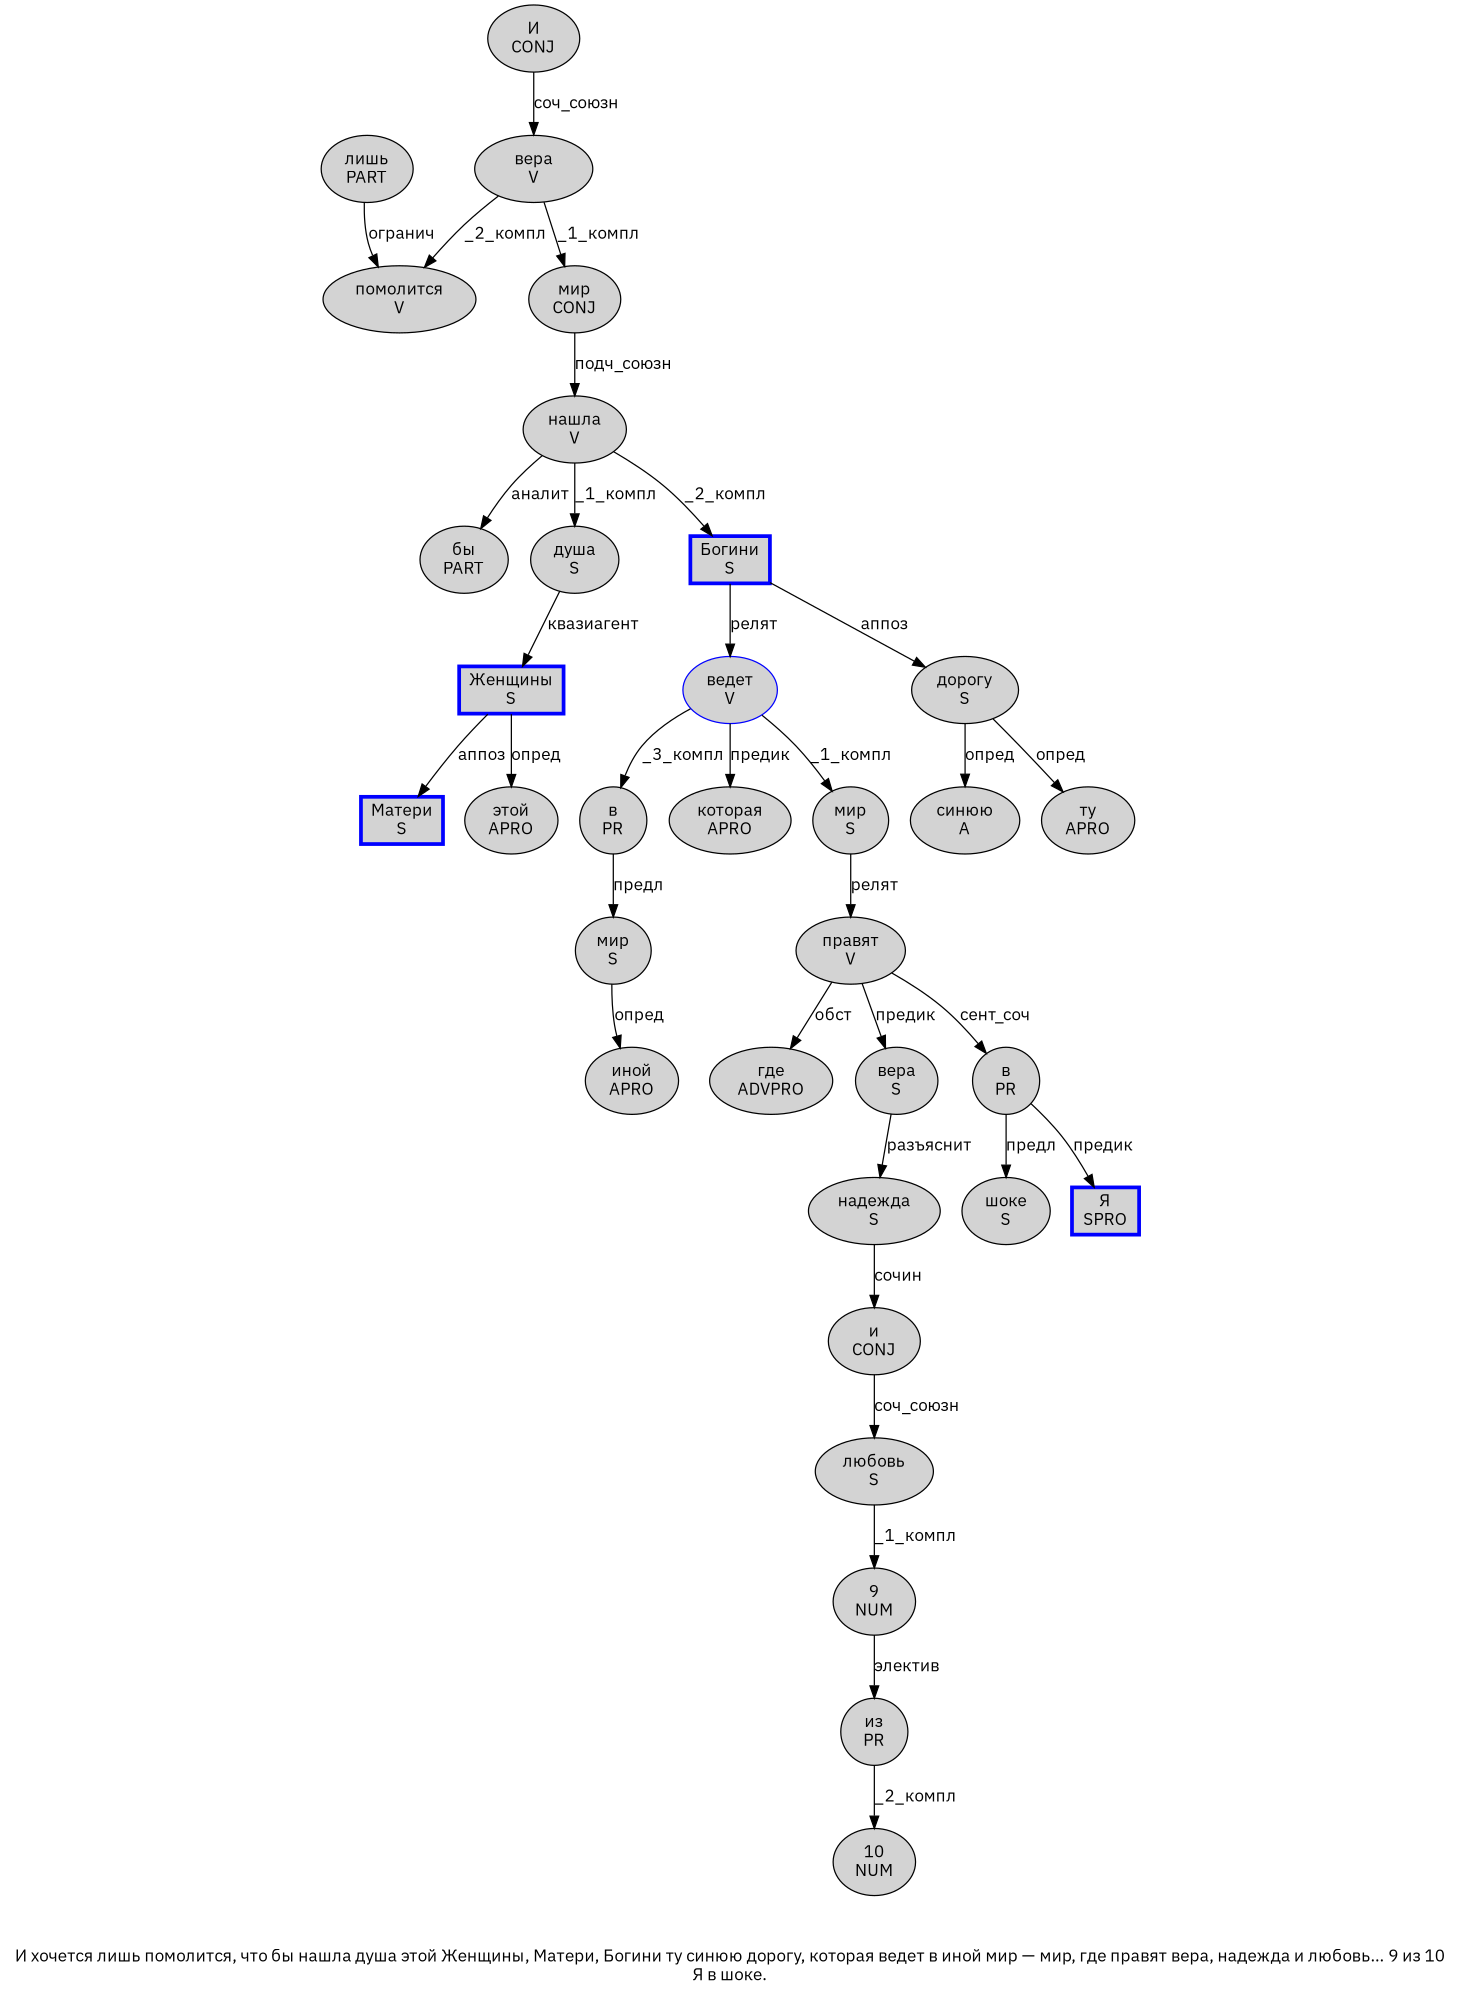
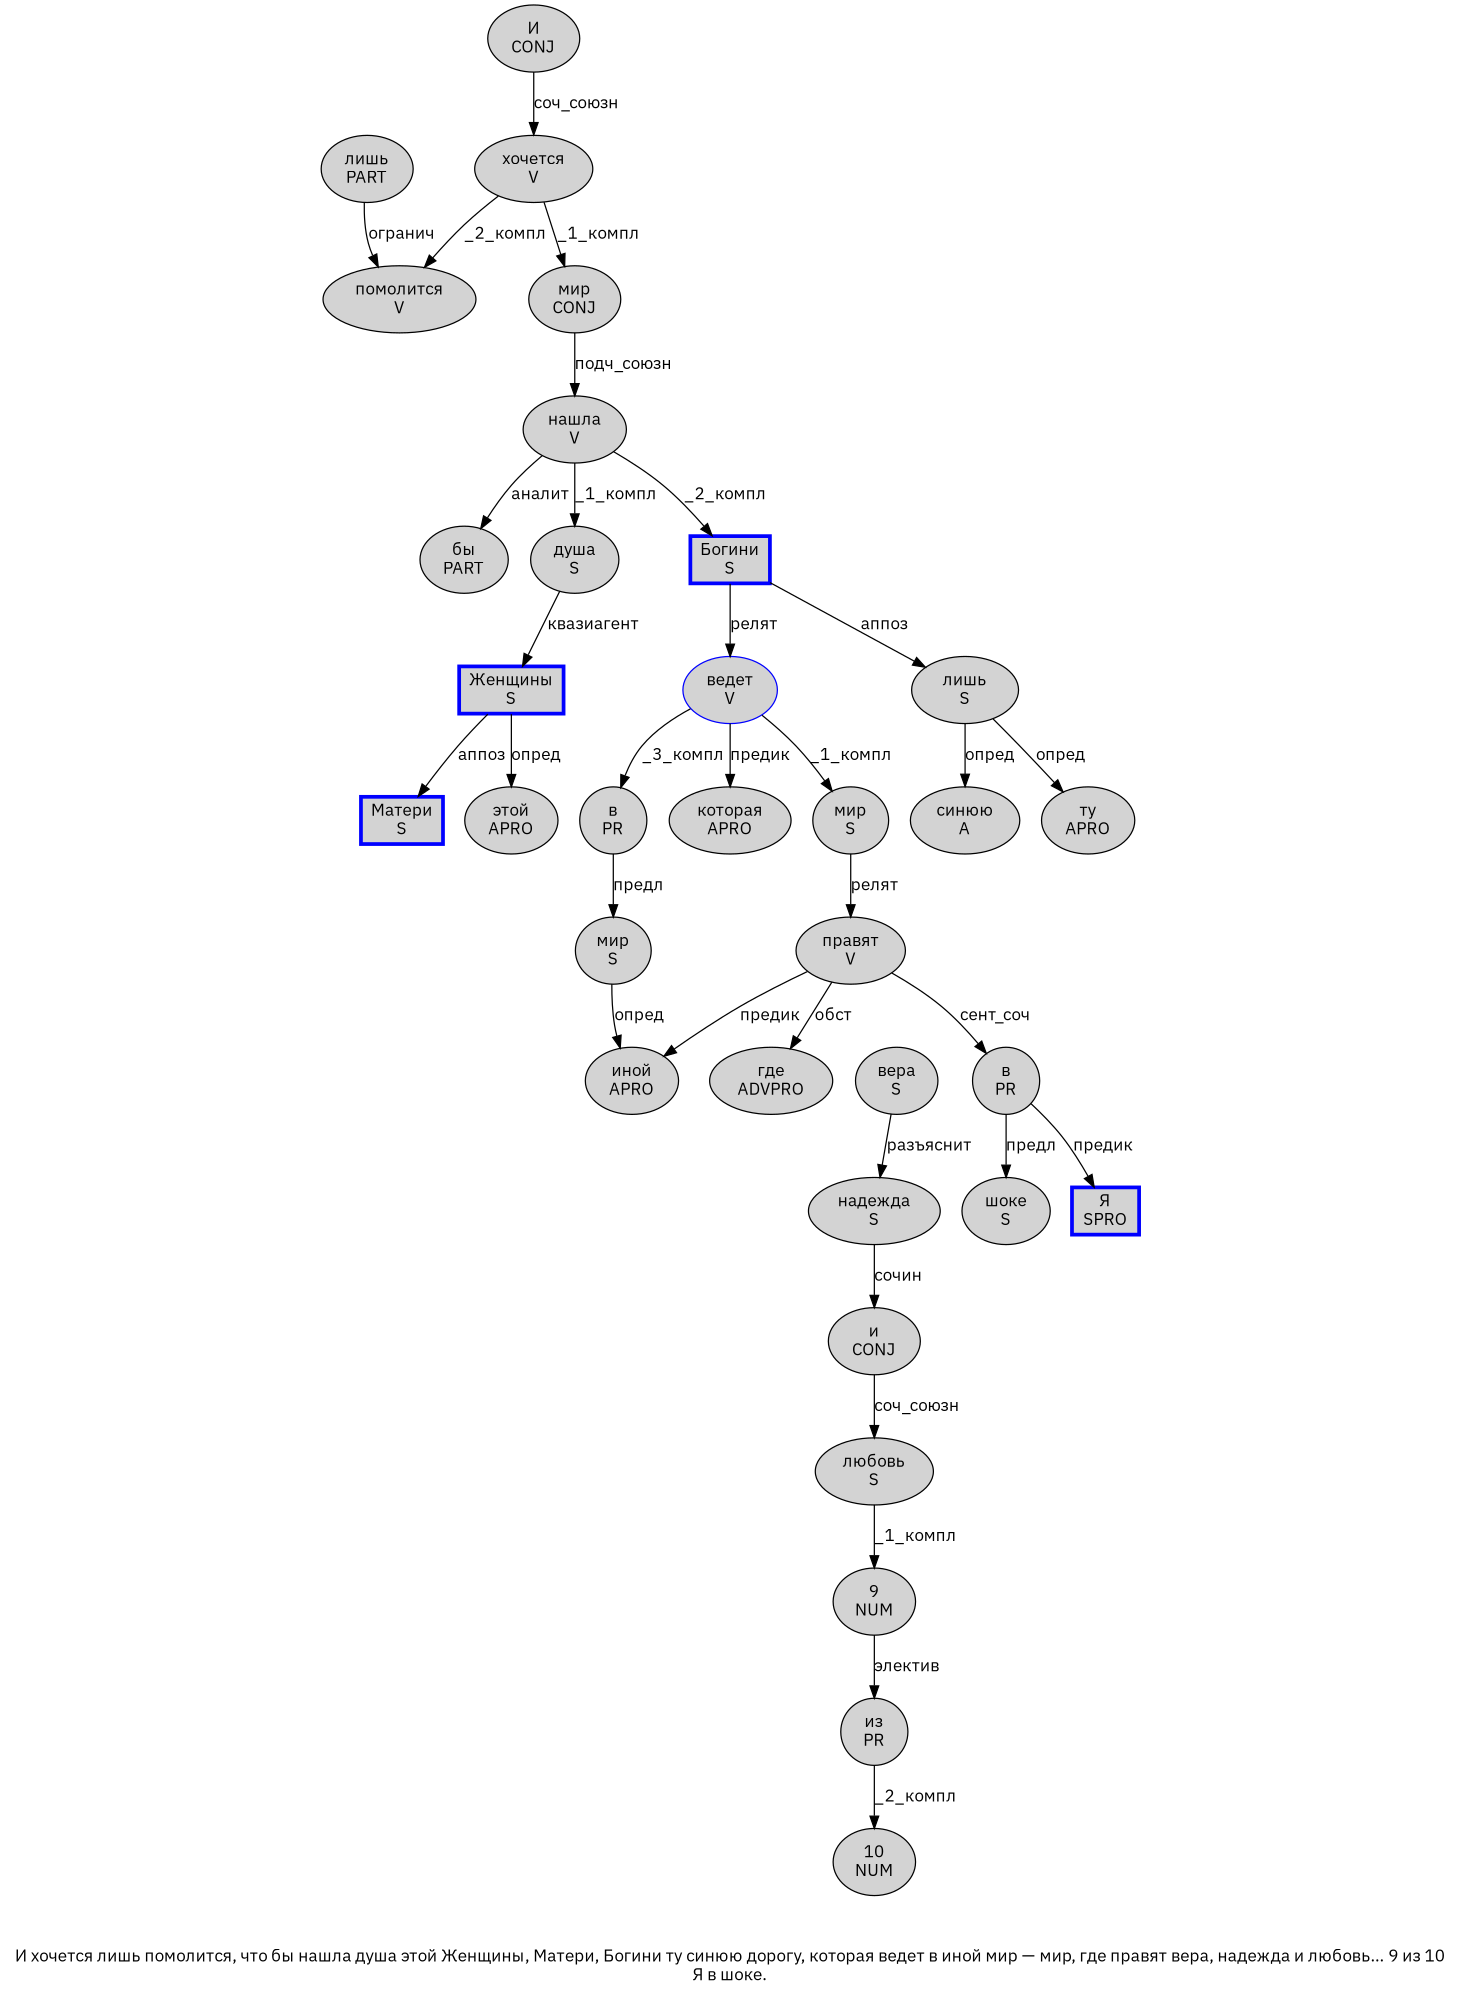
(534, 169) -> (534, 169)
(965, 690) -> (965, 690)
(872, 1010) -> (739, 1007)
